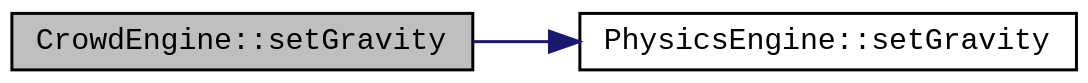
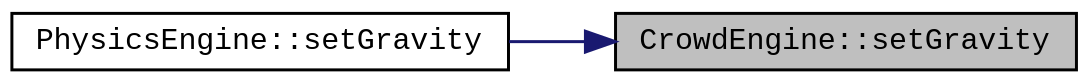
(511, 42) -> (547, 42)
